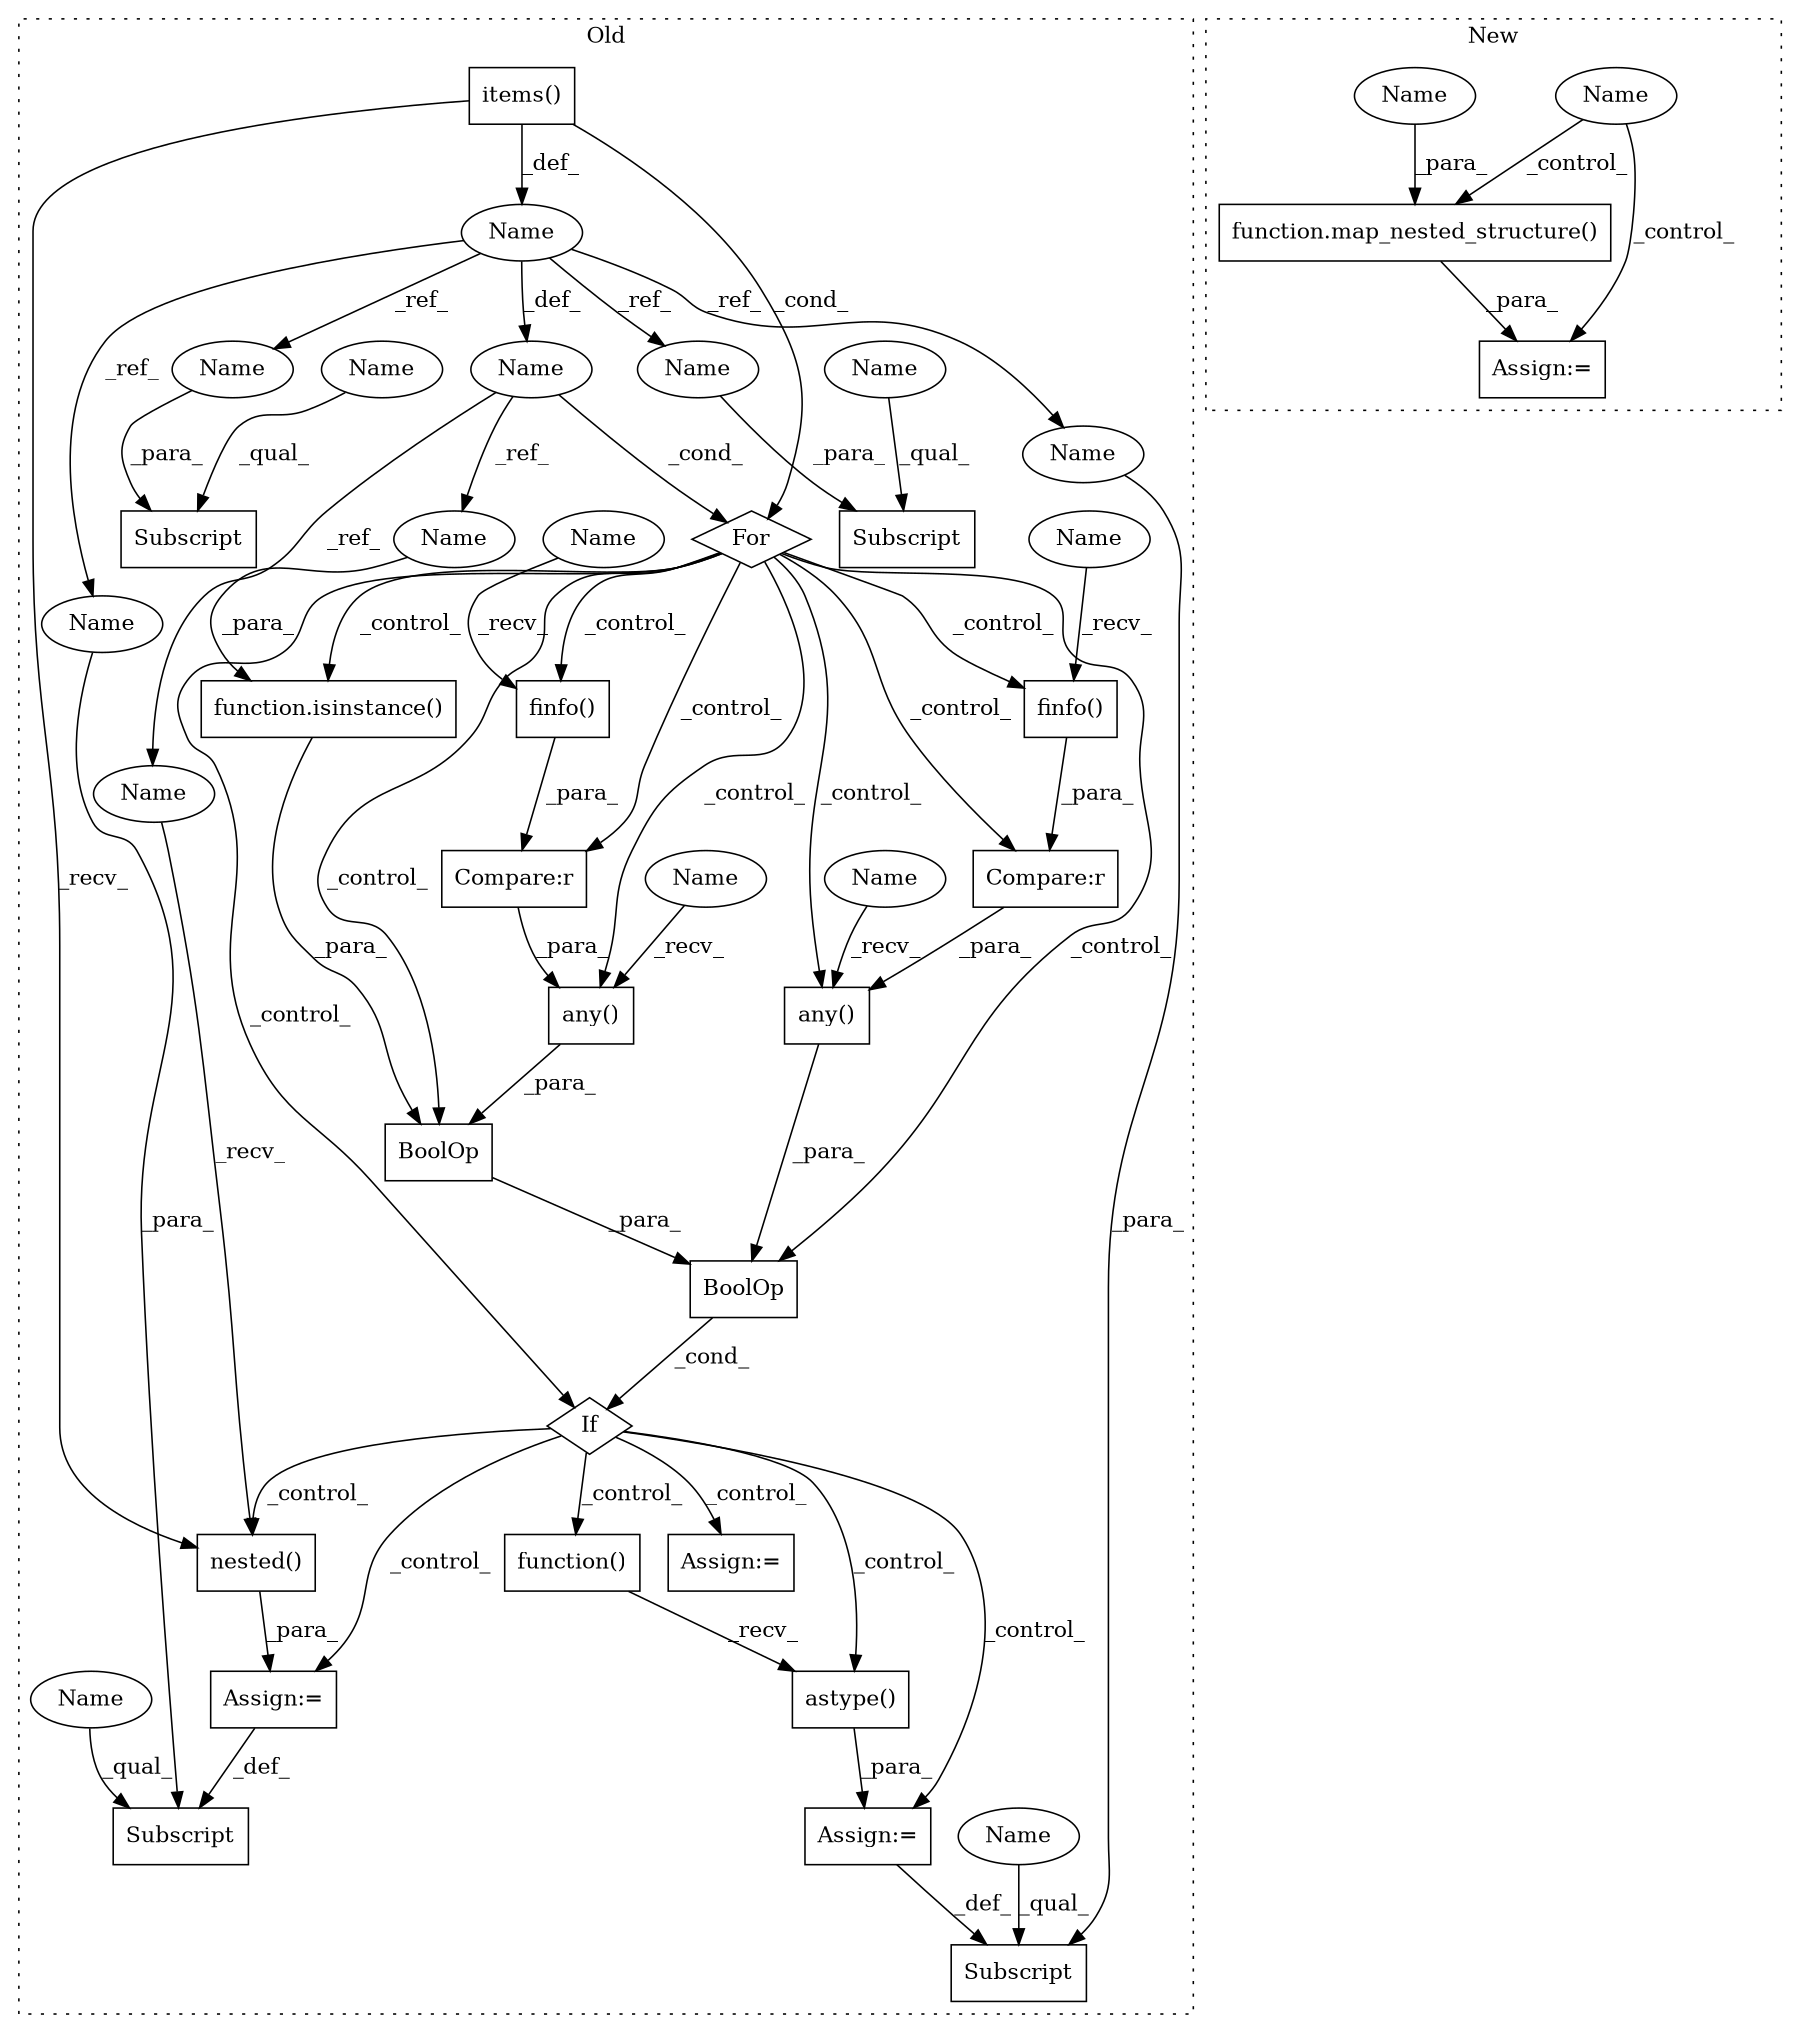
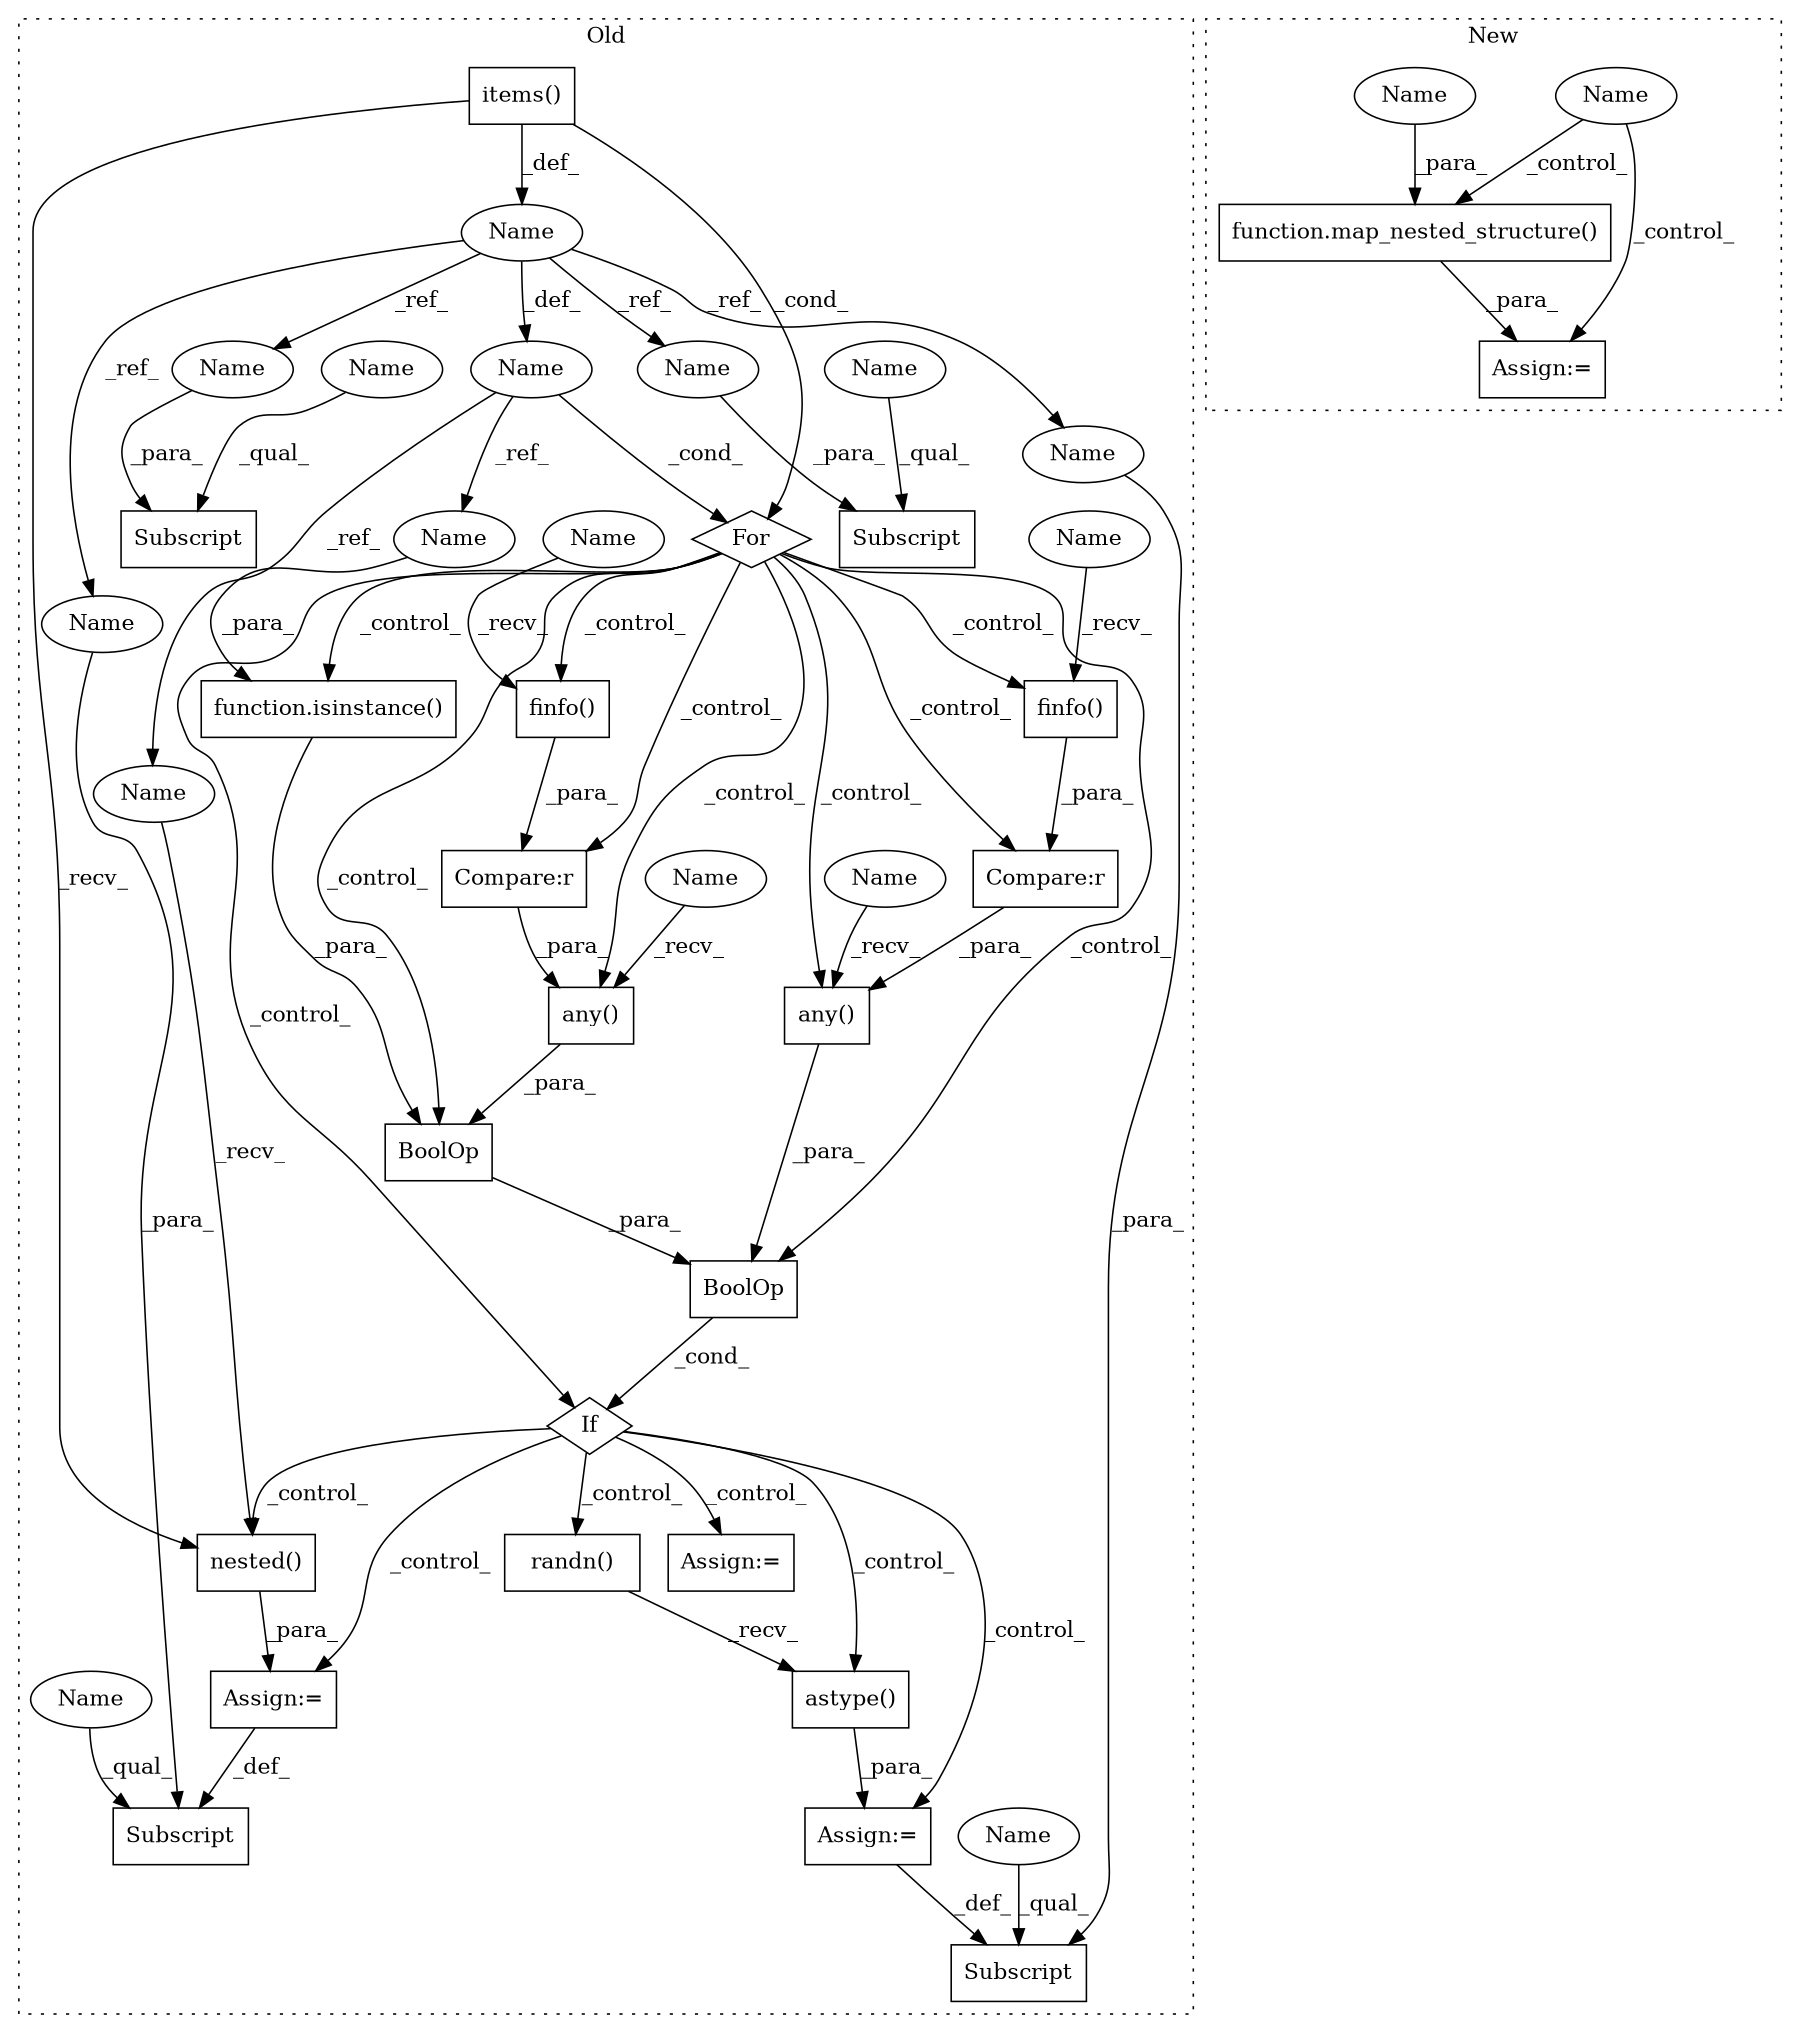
(572, 1563) -> (572, 1563)
